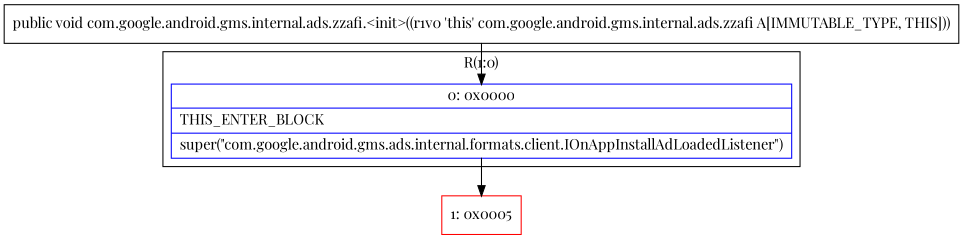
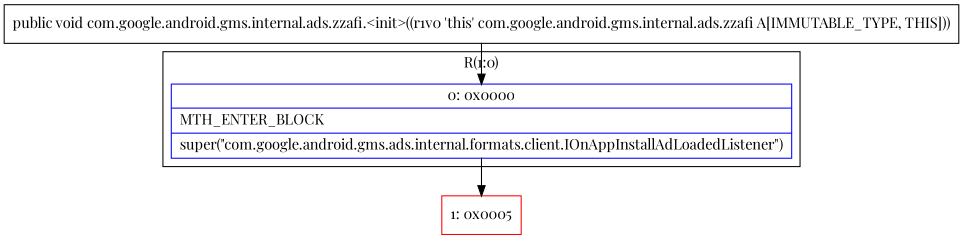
(252, 120) -> (252, 120)
